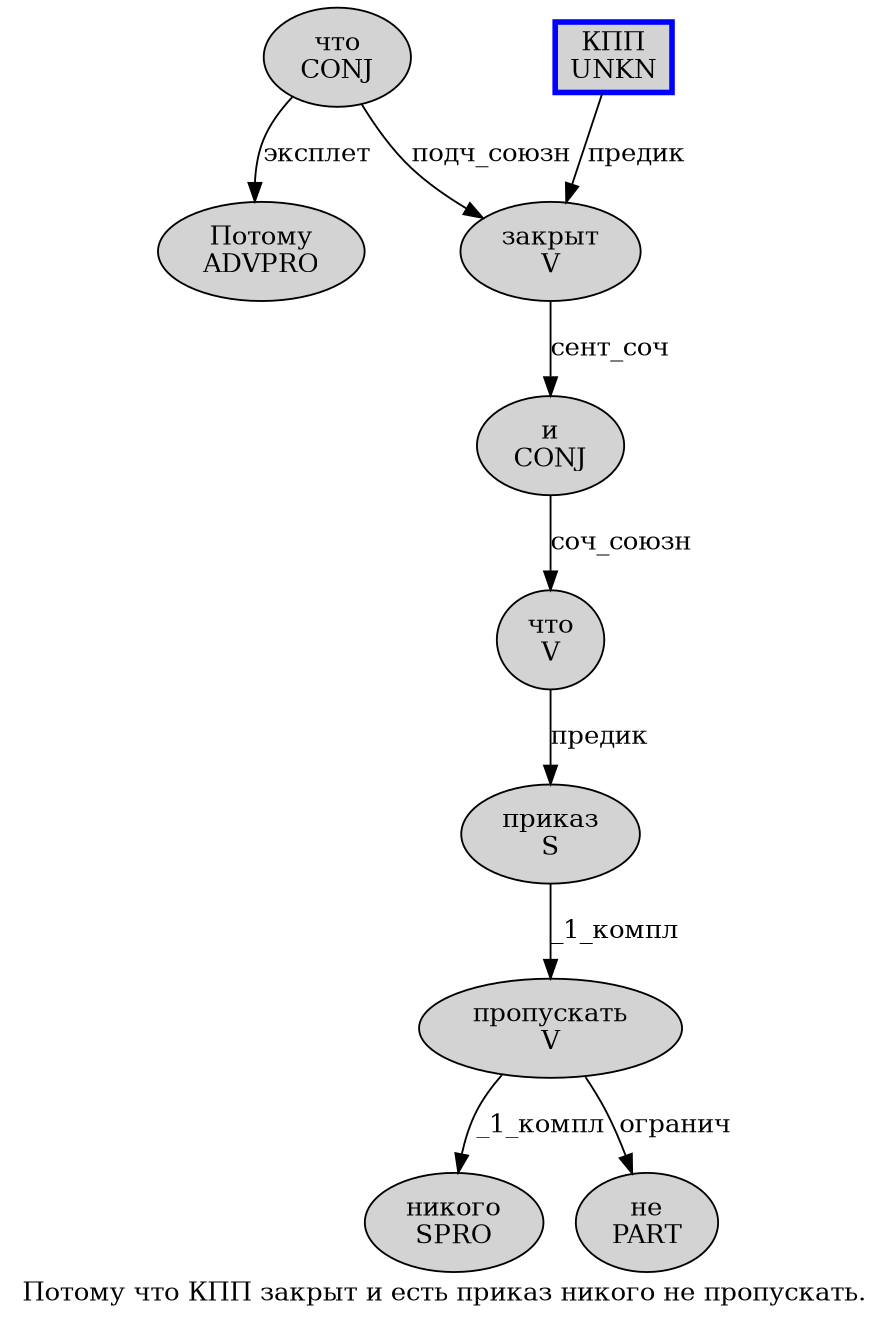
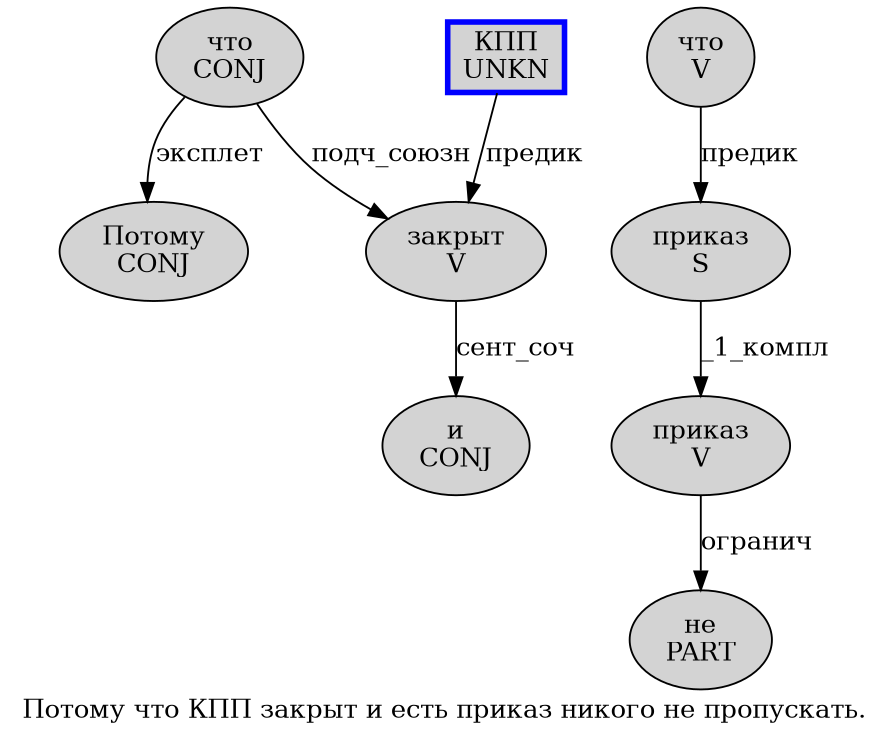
(261, 251) -> (154, 251)
(551, 533) -> none
(551, 1028) -> (701, 446)
(454, 1222) -> none
